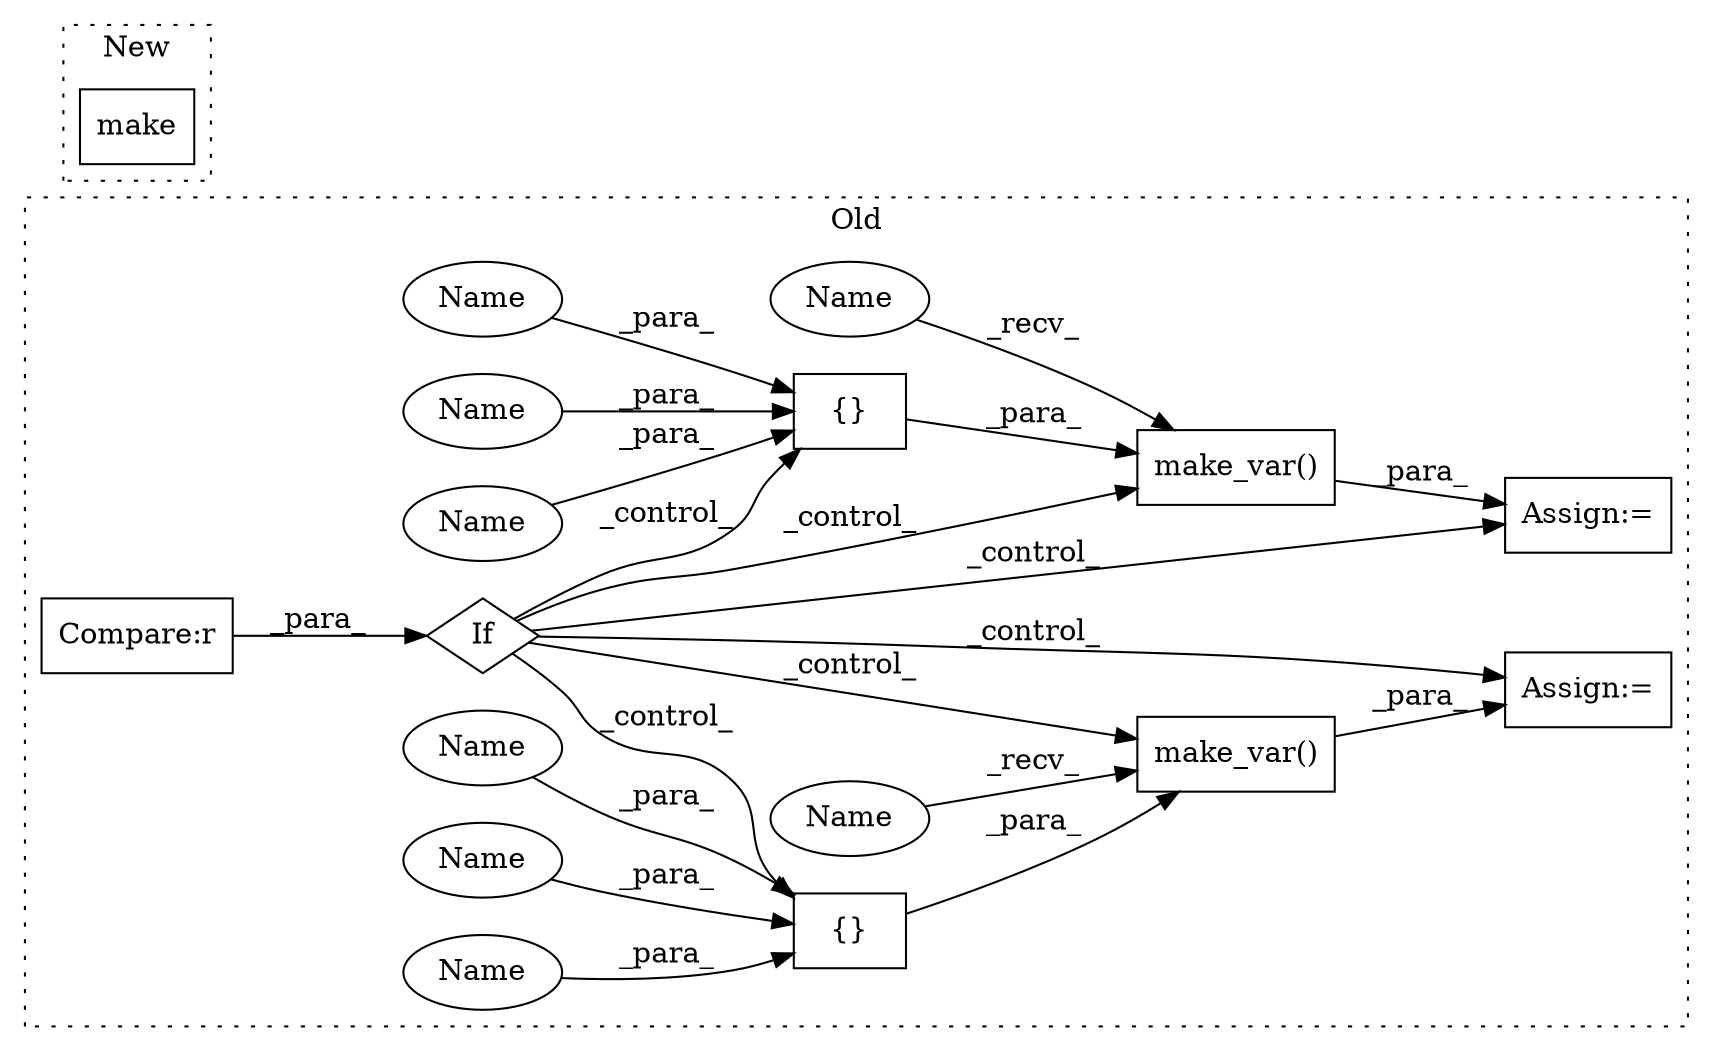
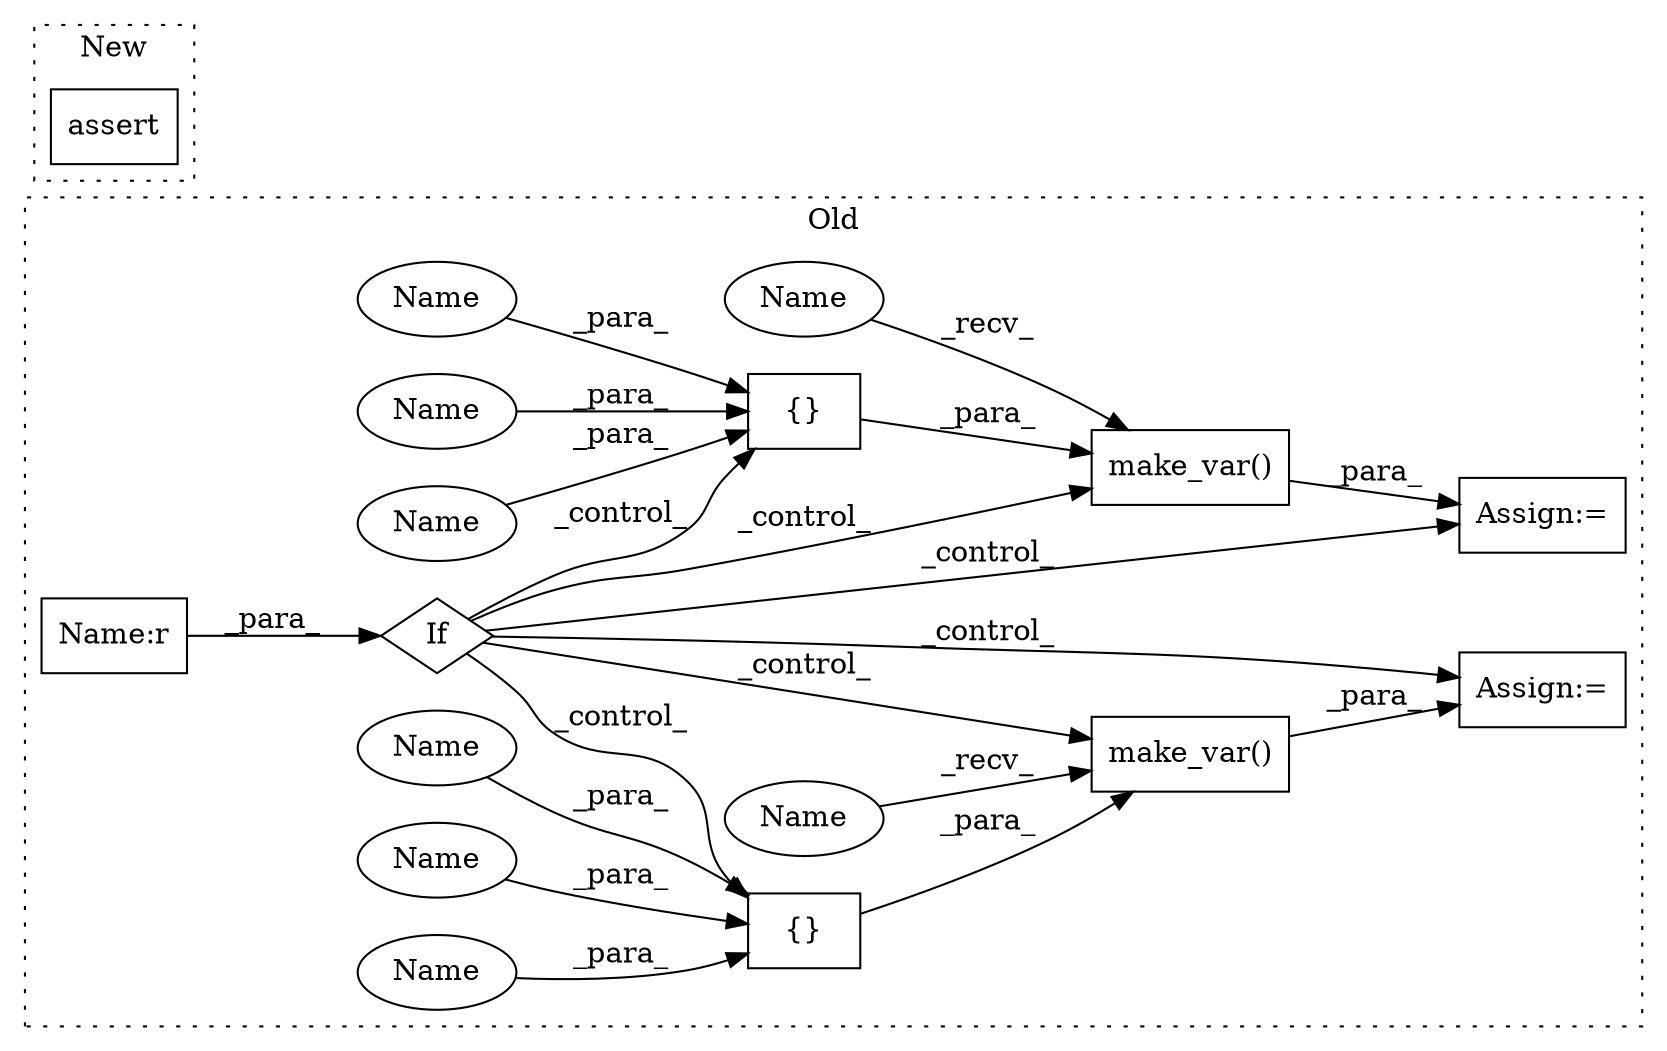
(137, 127) -> (114, 127)
(137, 636) -> (114, 636)
